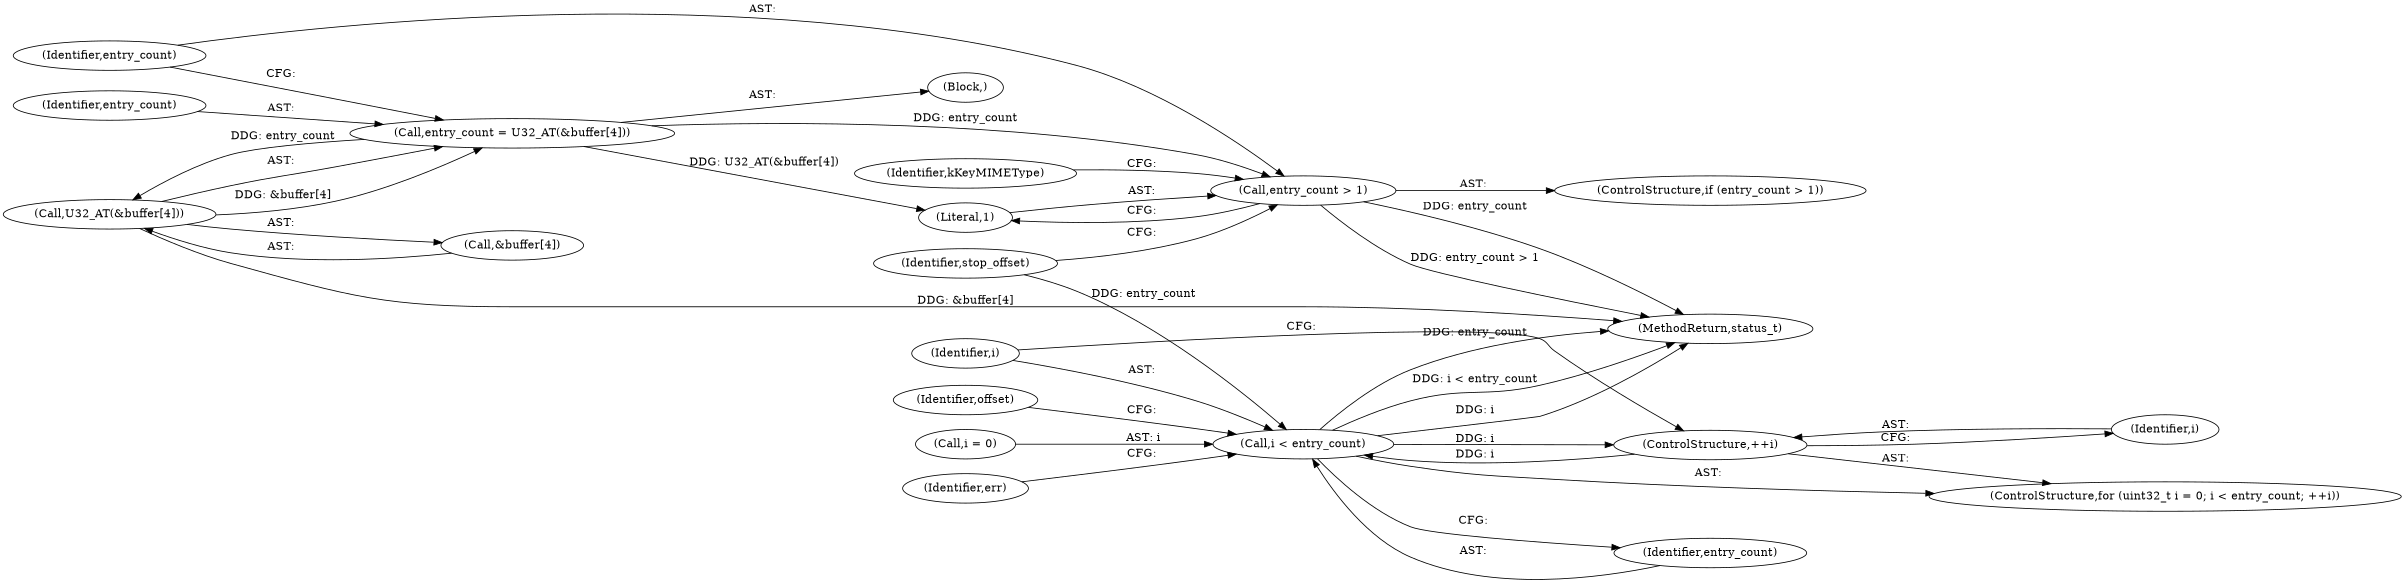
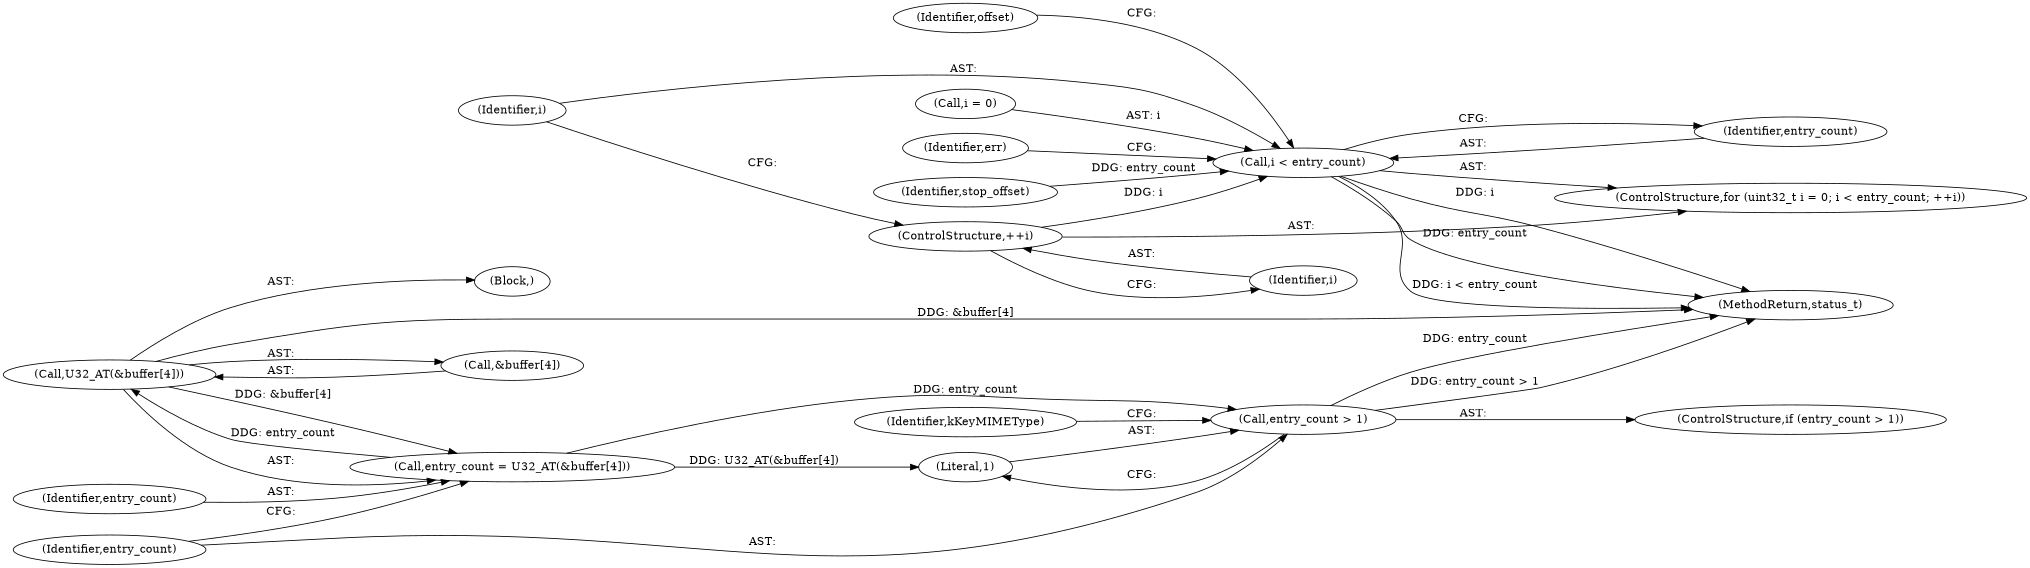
(771, 107) -> (291, 293)
(1166, 246) -> none
(1499, 445) -> none
